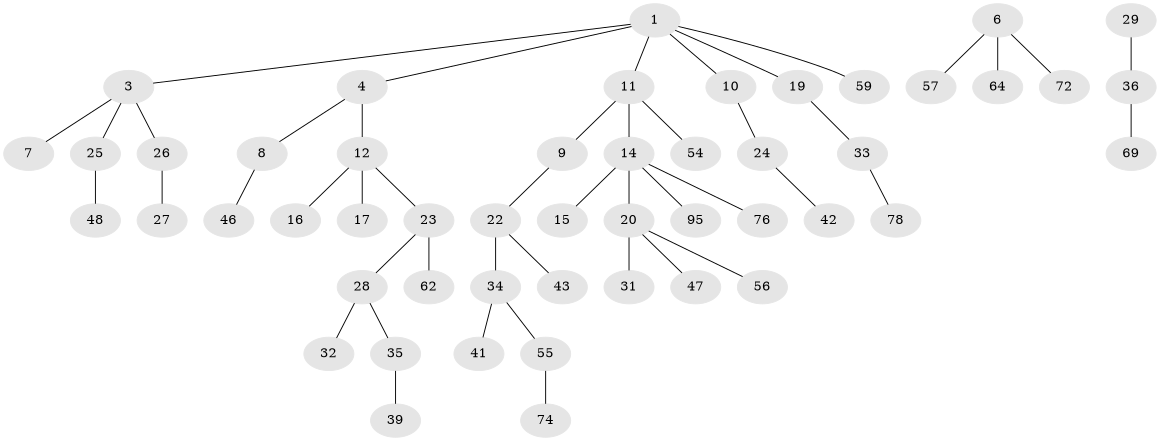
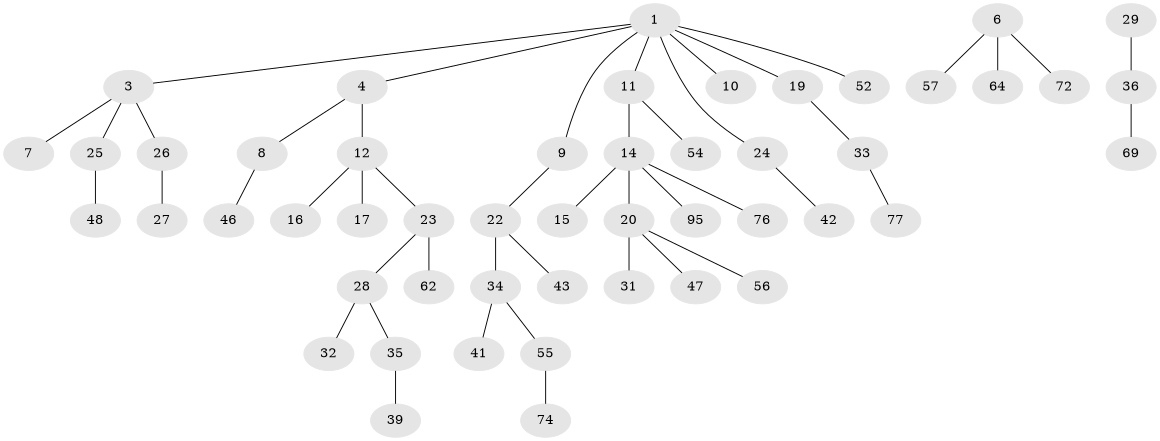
(864, 87) -> (864, 87)
(596, 120) -> (591, 77)
(747, 120) -> (693, 97)
(896, 220) -> (896, 220)
